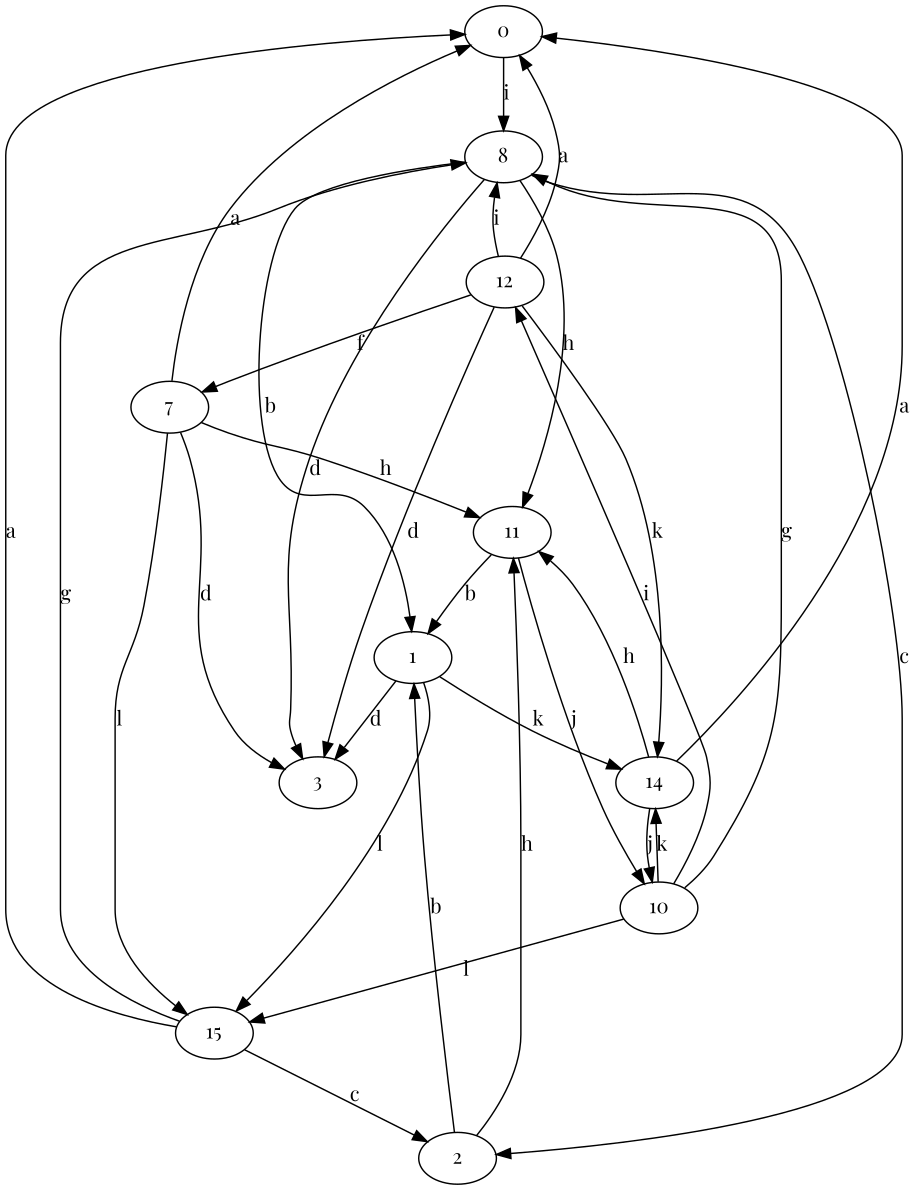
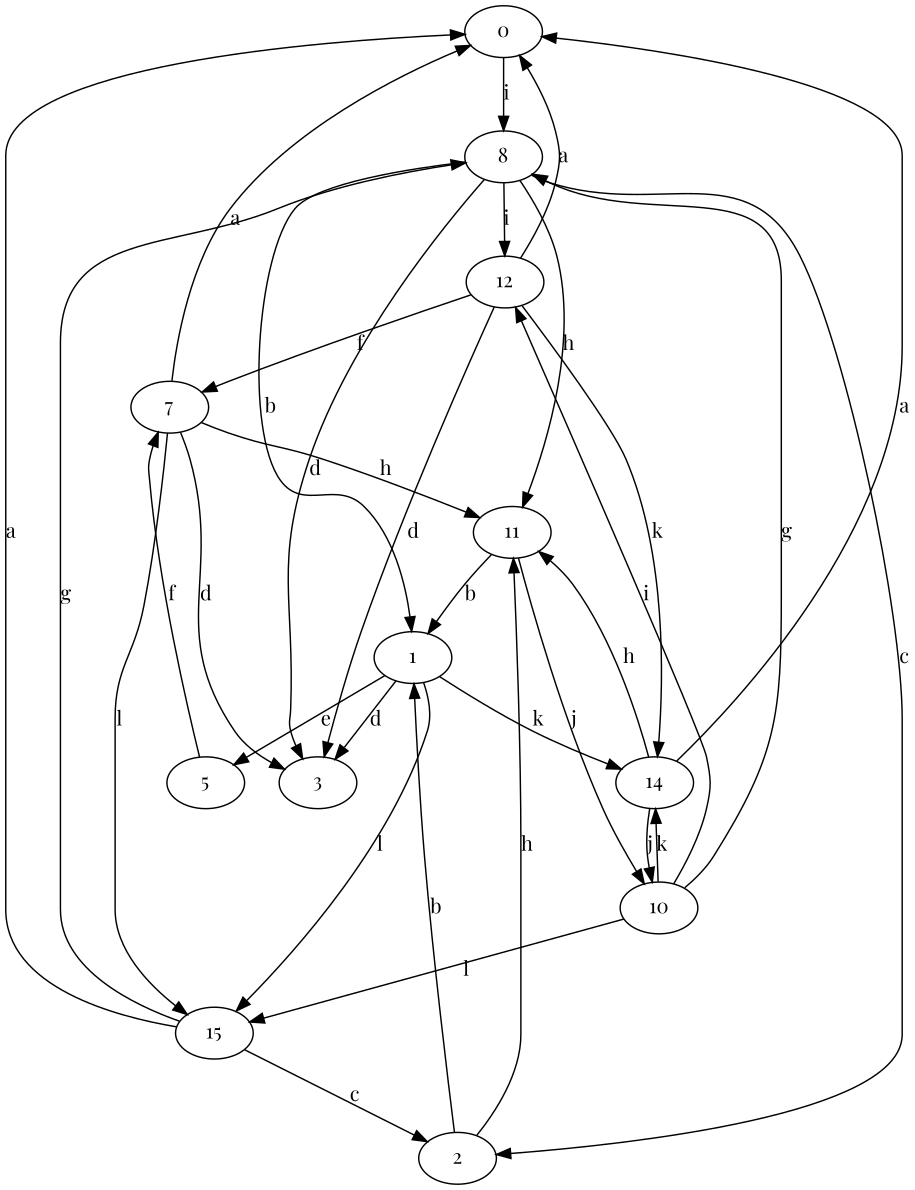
(493, 227) -> (504, 212)
none -> (206, 783)
